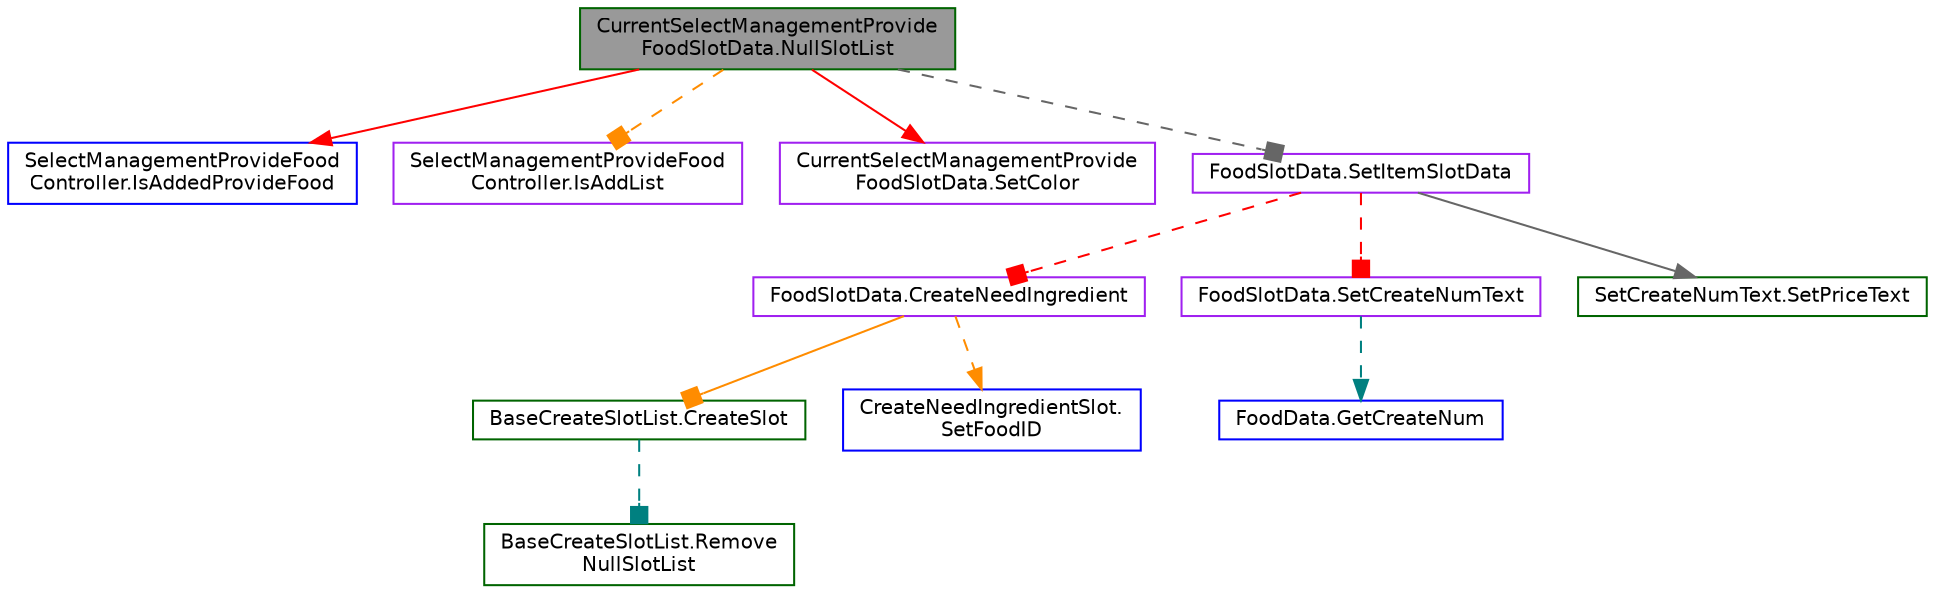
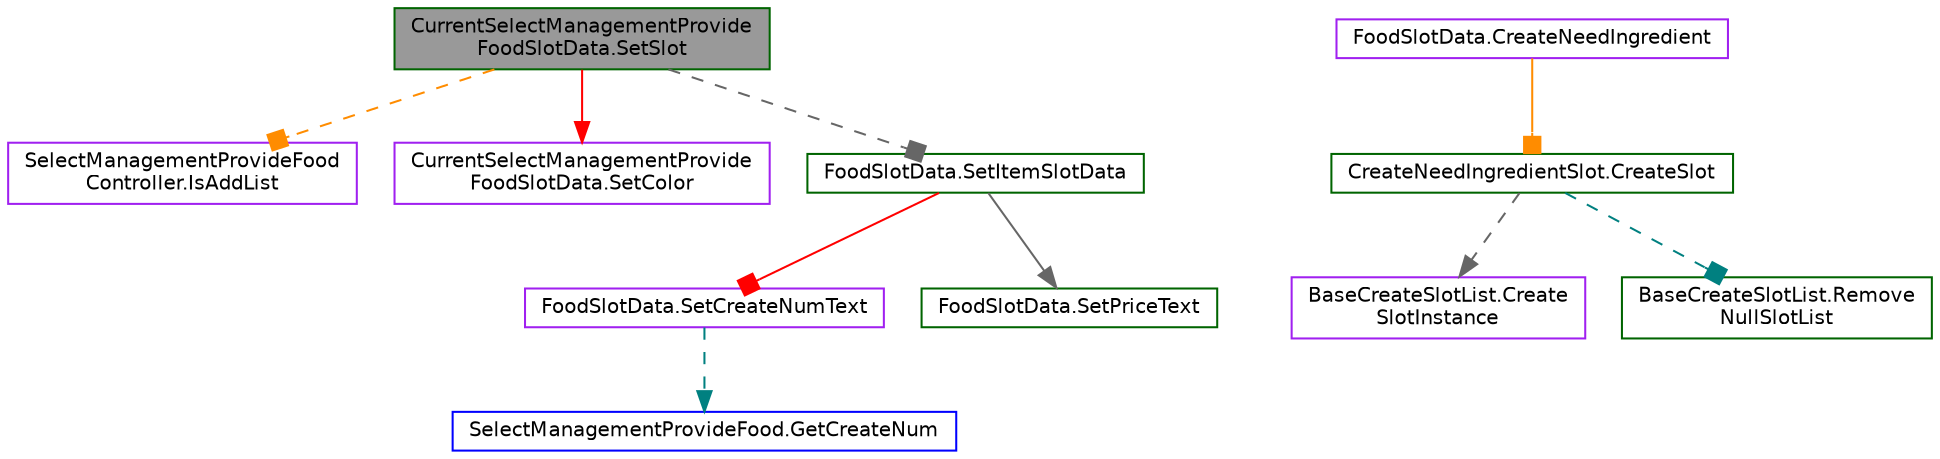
(768, 39) -> (582, 39)
(182, 173) -> none
(1361, 173) -> (976, 173)
(1361, 225) -> (849, 236)
(1165, 232) -> none
(1752, 297) -> (1069, 308)
none -> (1438, 308)
(639, 420) -> (1532, 173)
(992, 420) -> none
(1361, 420) -> (704, 431)
